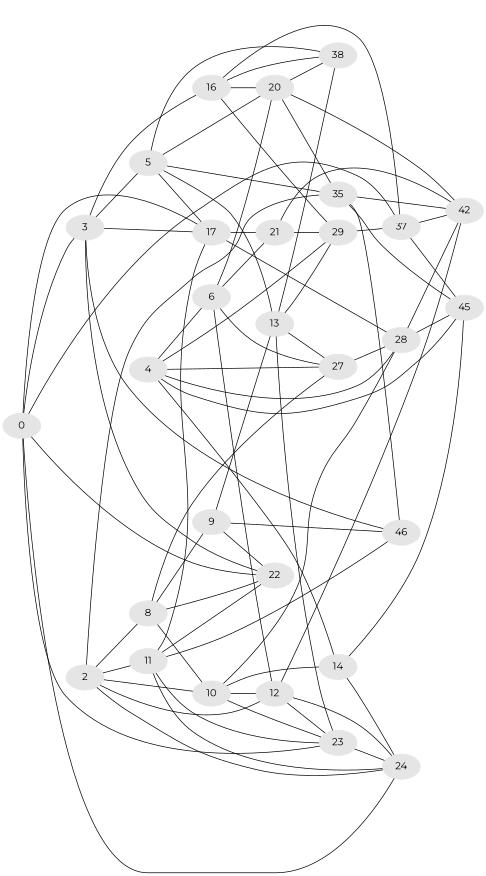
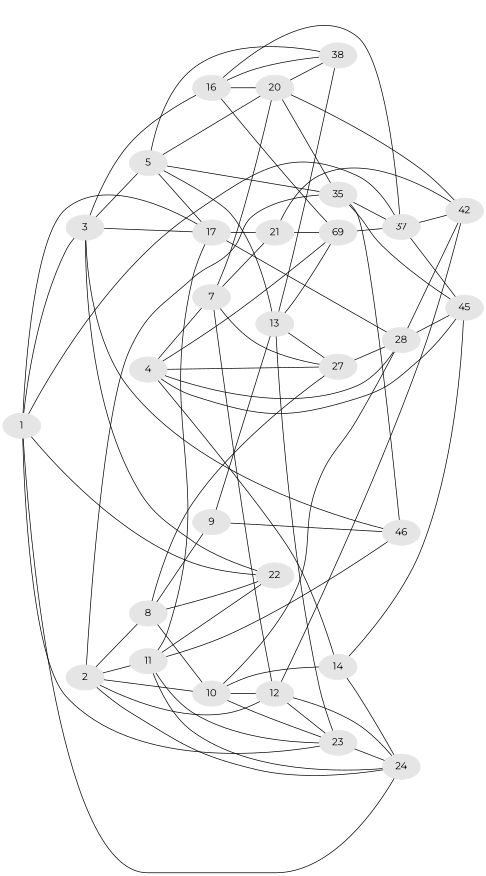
(404, 203) -> (370, 211)
(338, 233) -> (338, 233)
(212, 297) -> (212, 297)
(22, 426) -> (22, 426)
(243, 549) -> none
